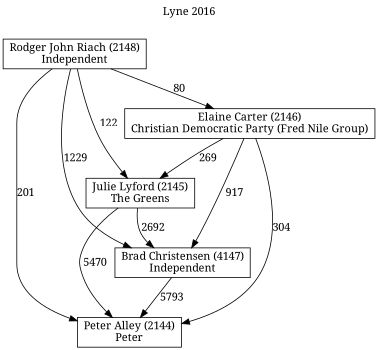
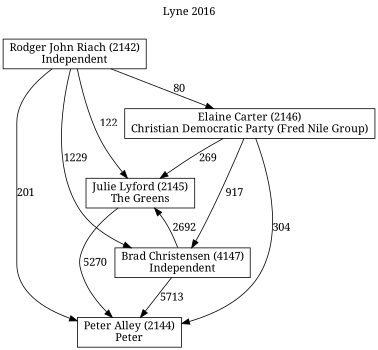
(75, 54) -> (75, 54)
(138, 227) -> (170, 230)
(95, 263) -> (95, 263)
(172, 298) -> (172, 298)
